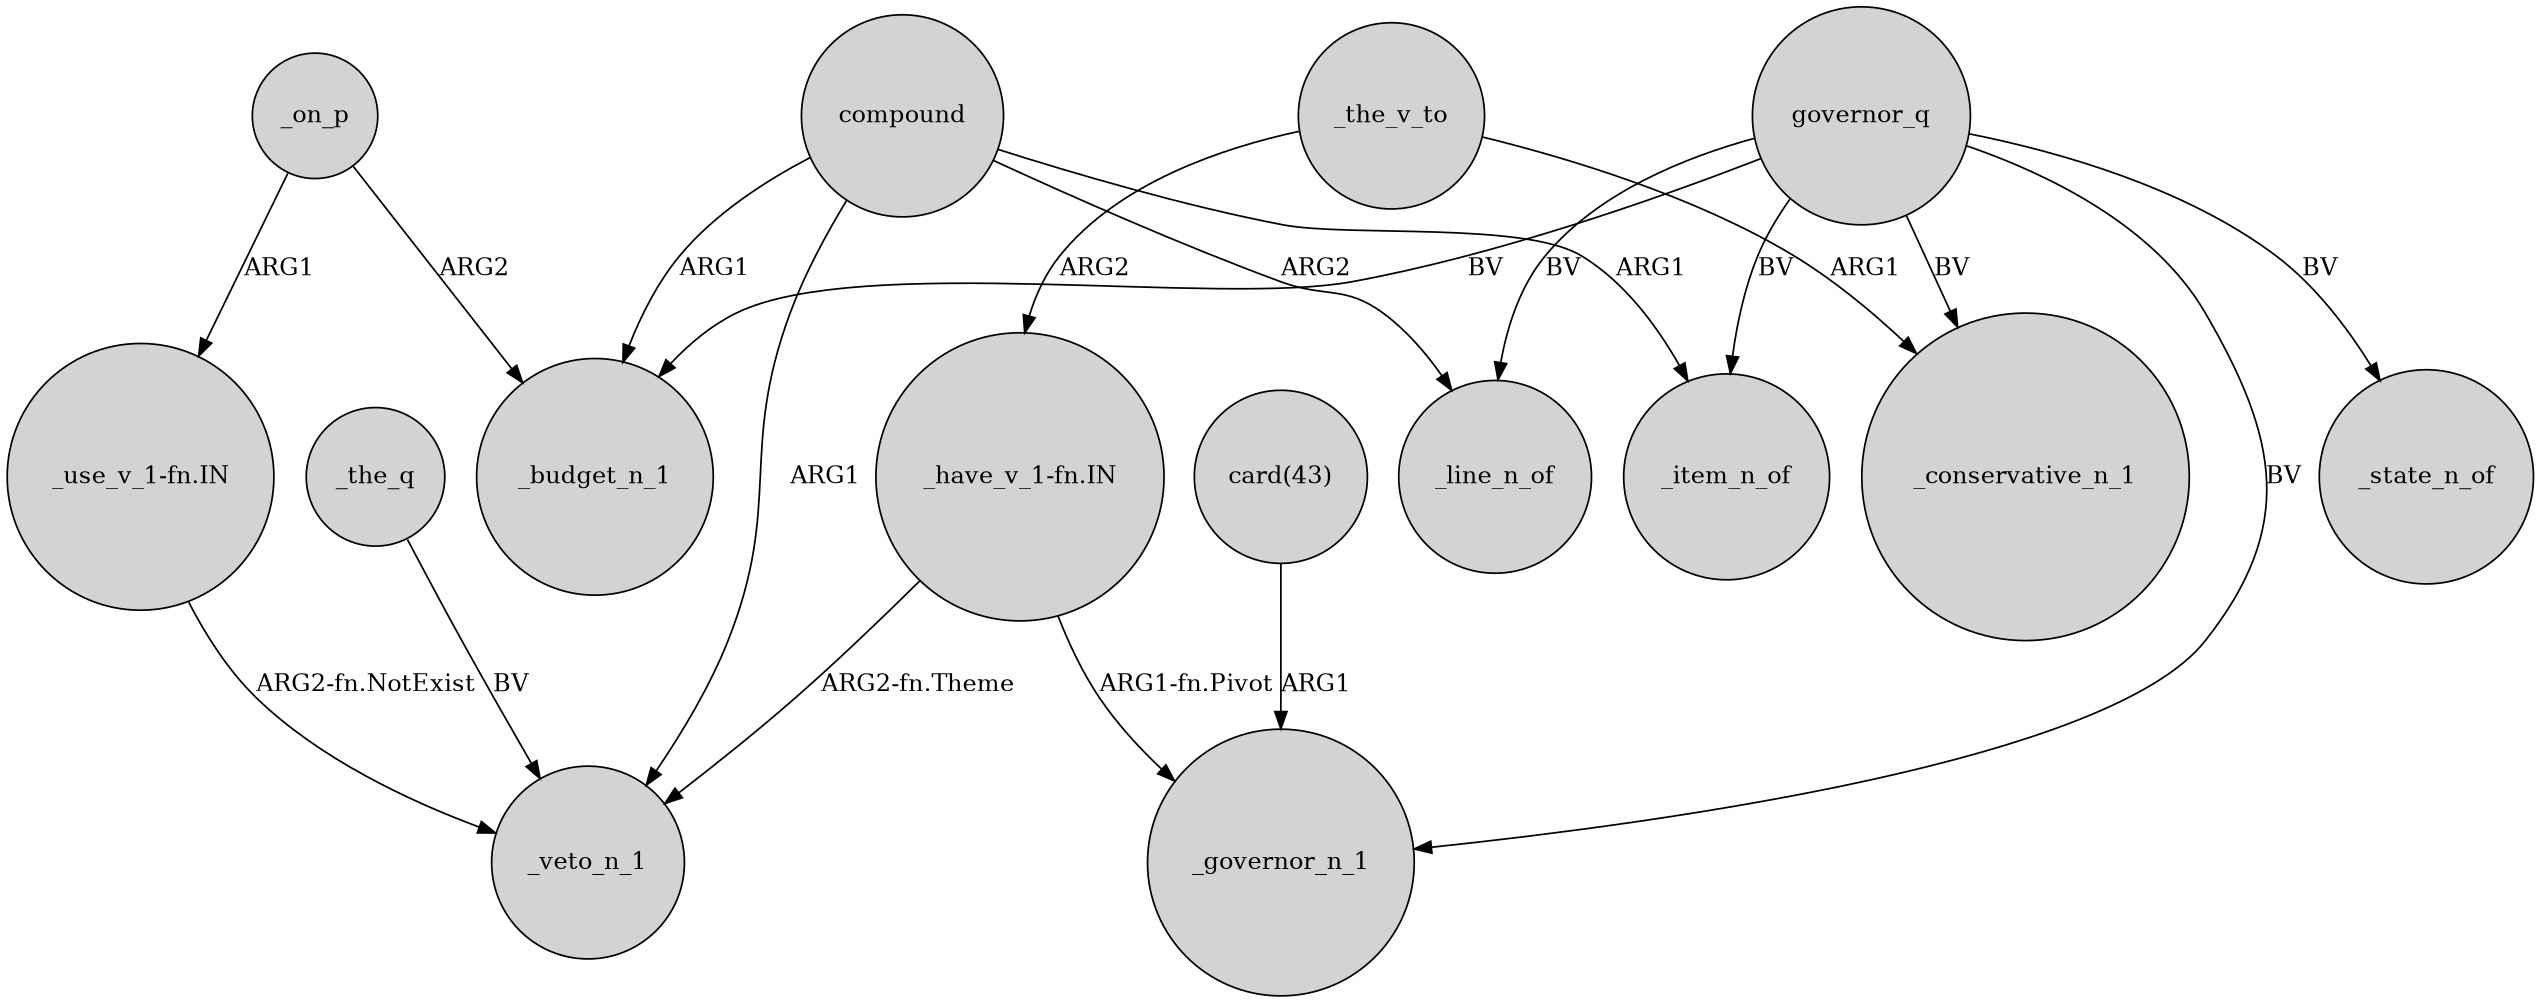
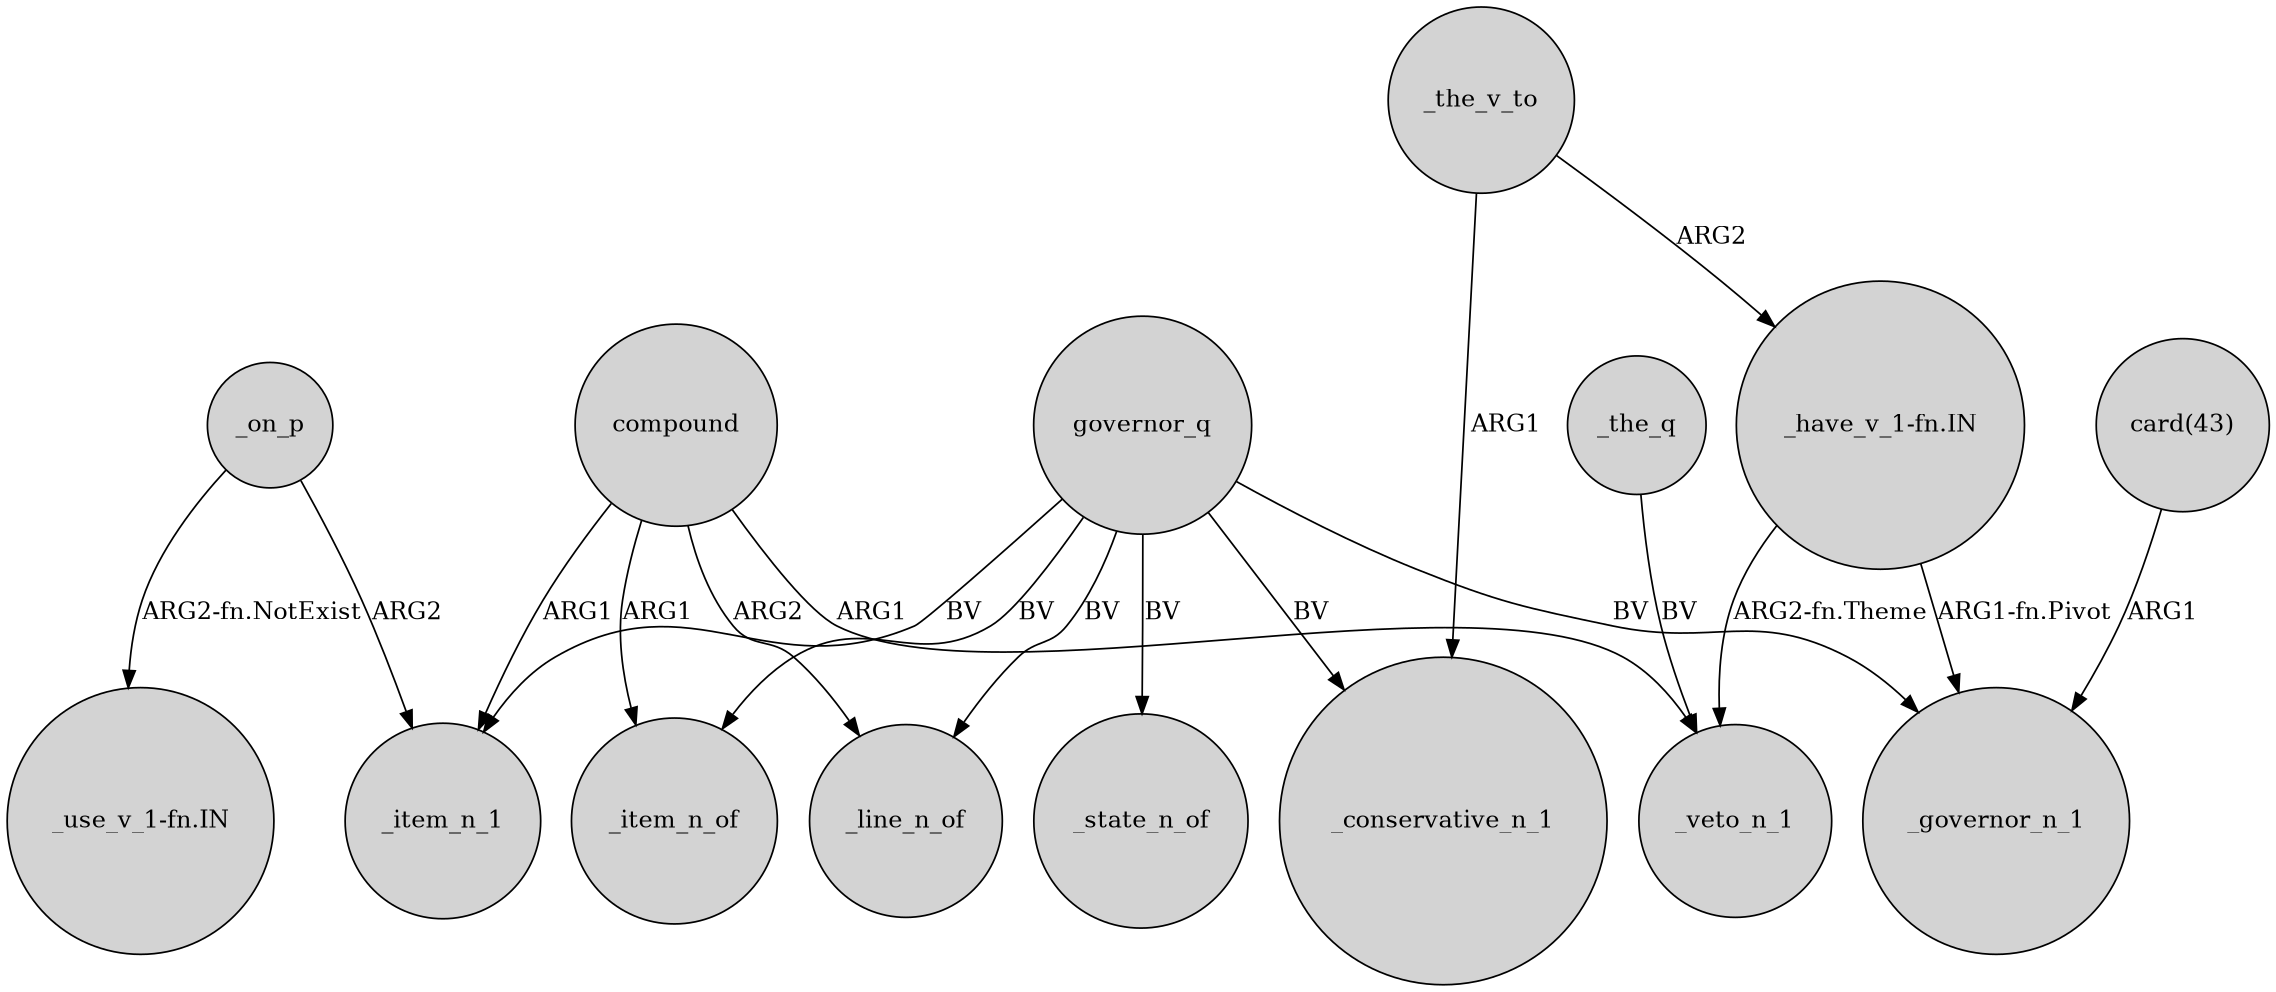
(280, 269) -> (252, 613)
(595, 477) -> (443, 821)
(311, 742) -> none
